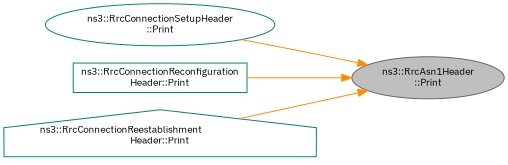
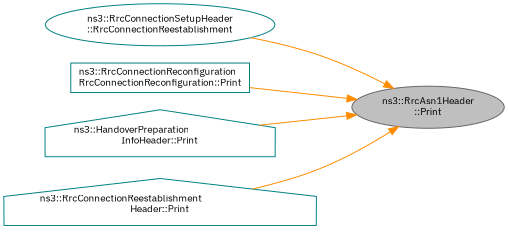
(160, 25) -> (160, 25)
(160, 78) -> (160, 78)
none -> (160, 136)
